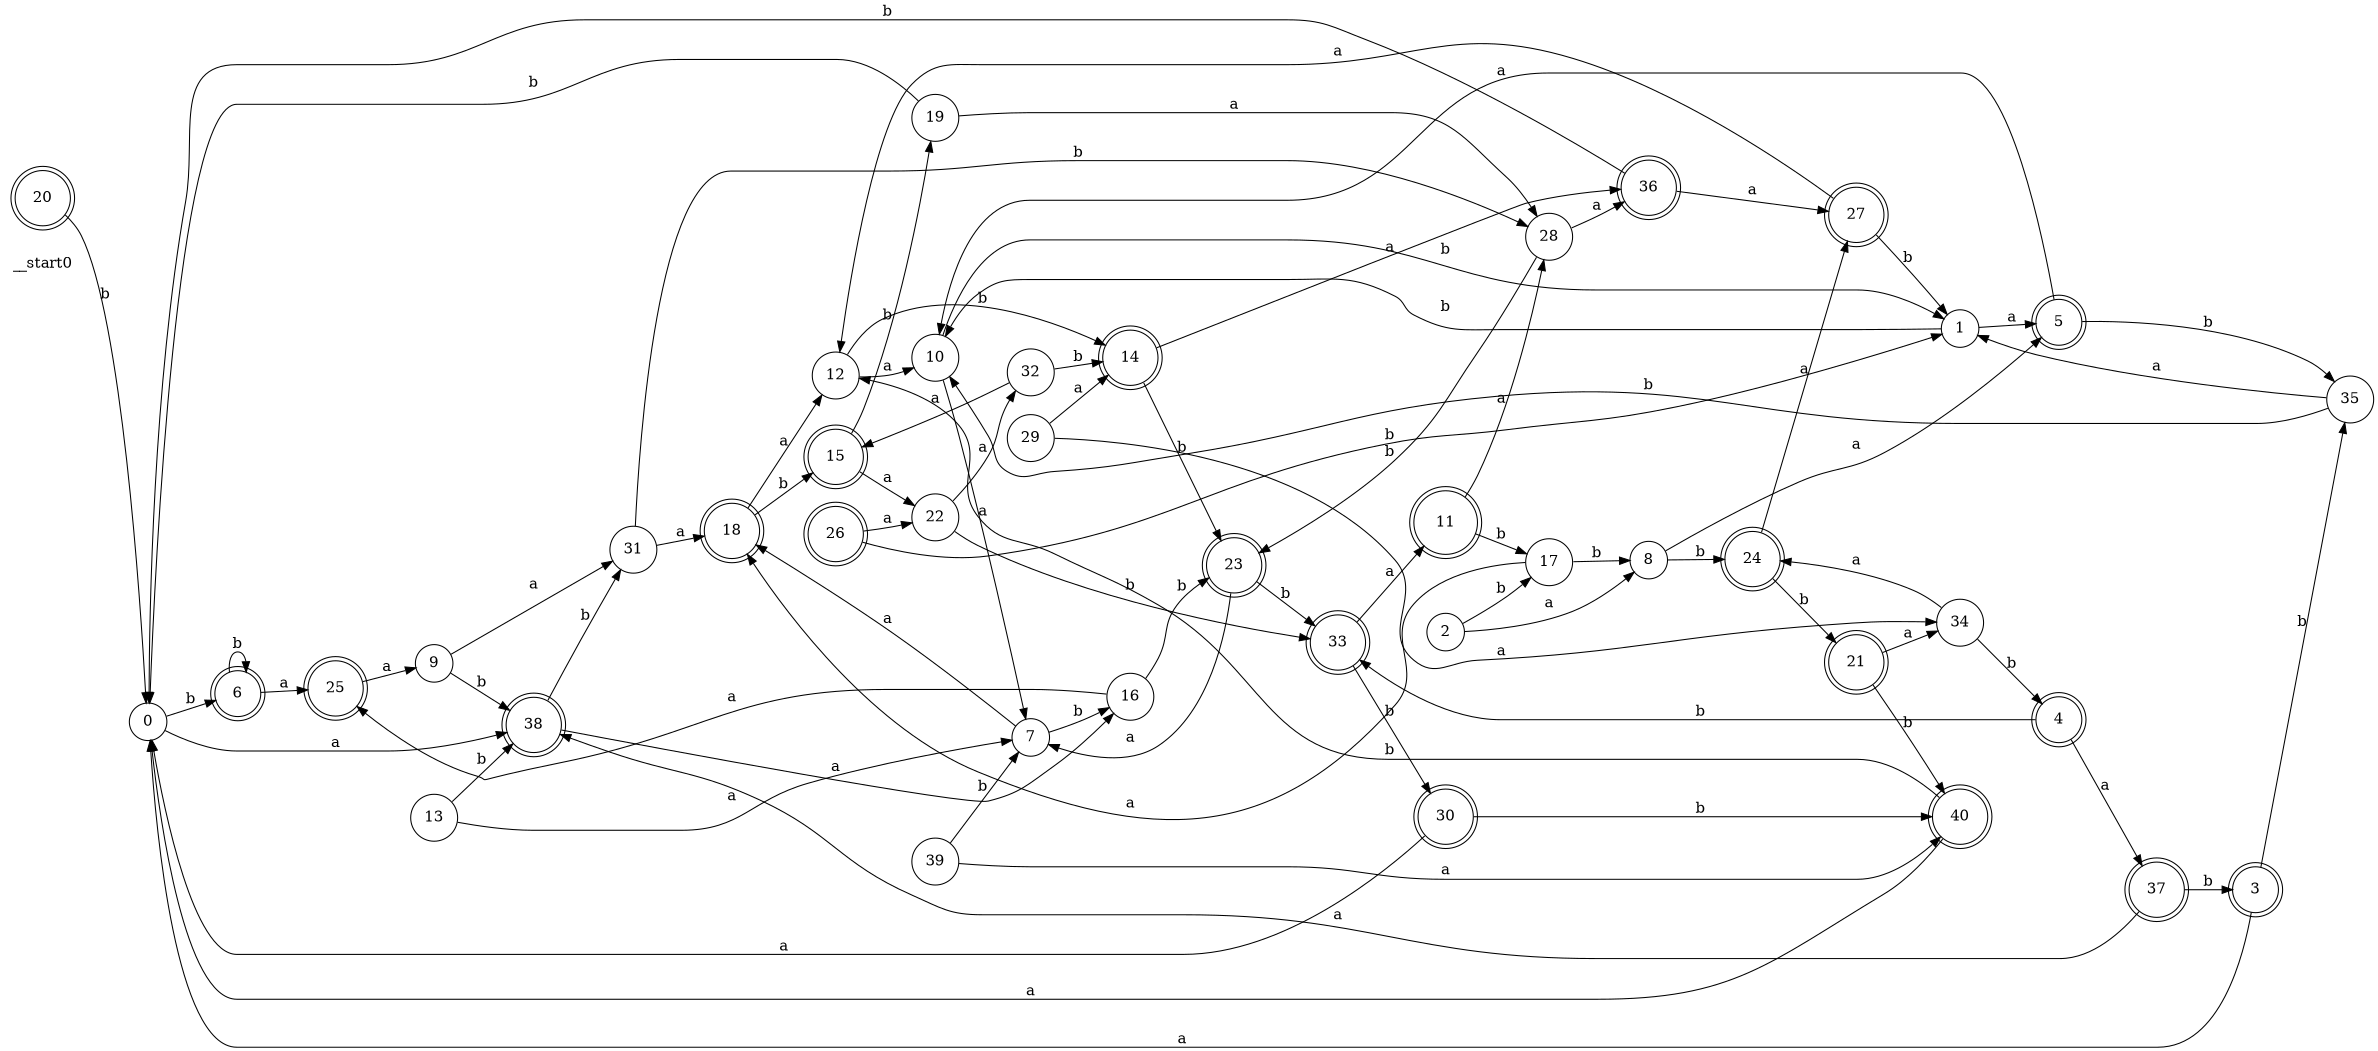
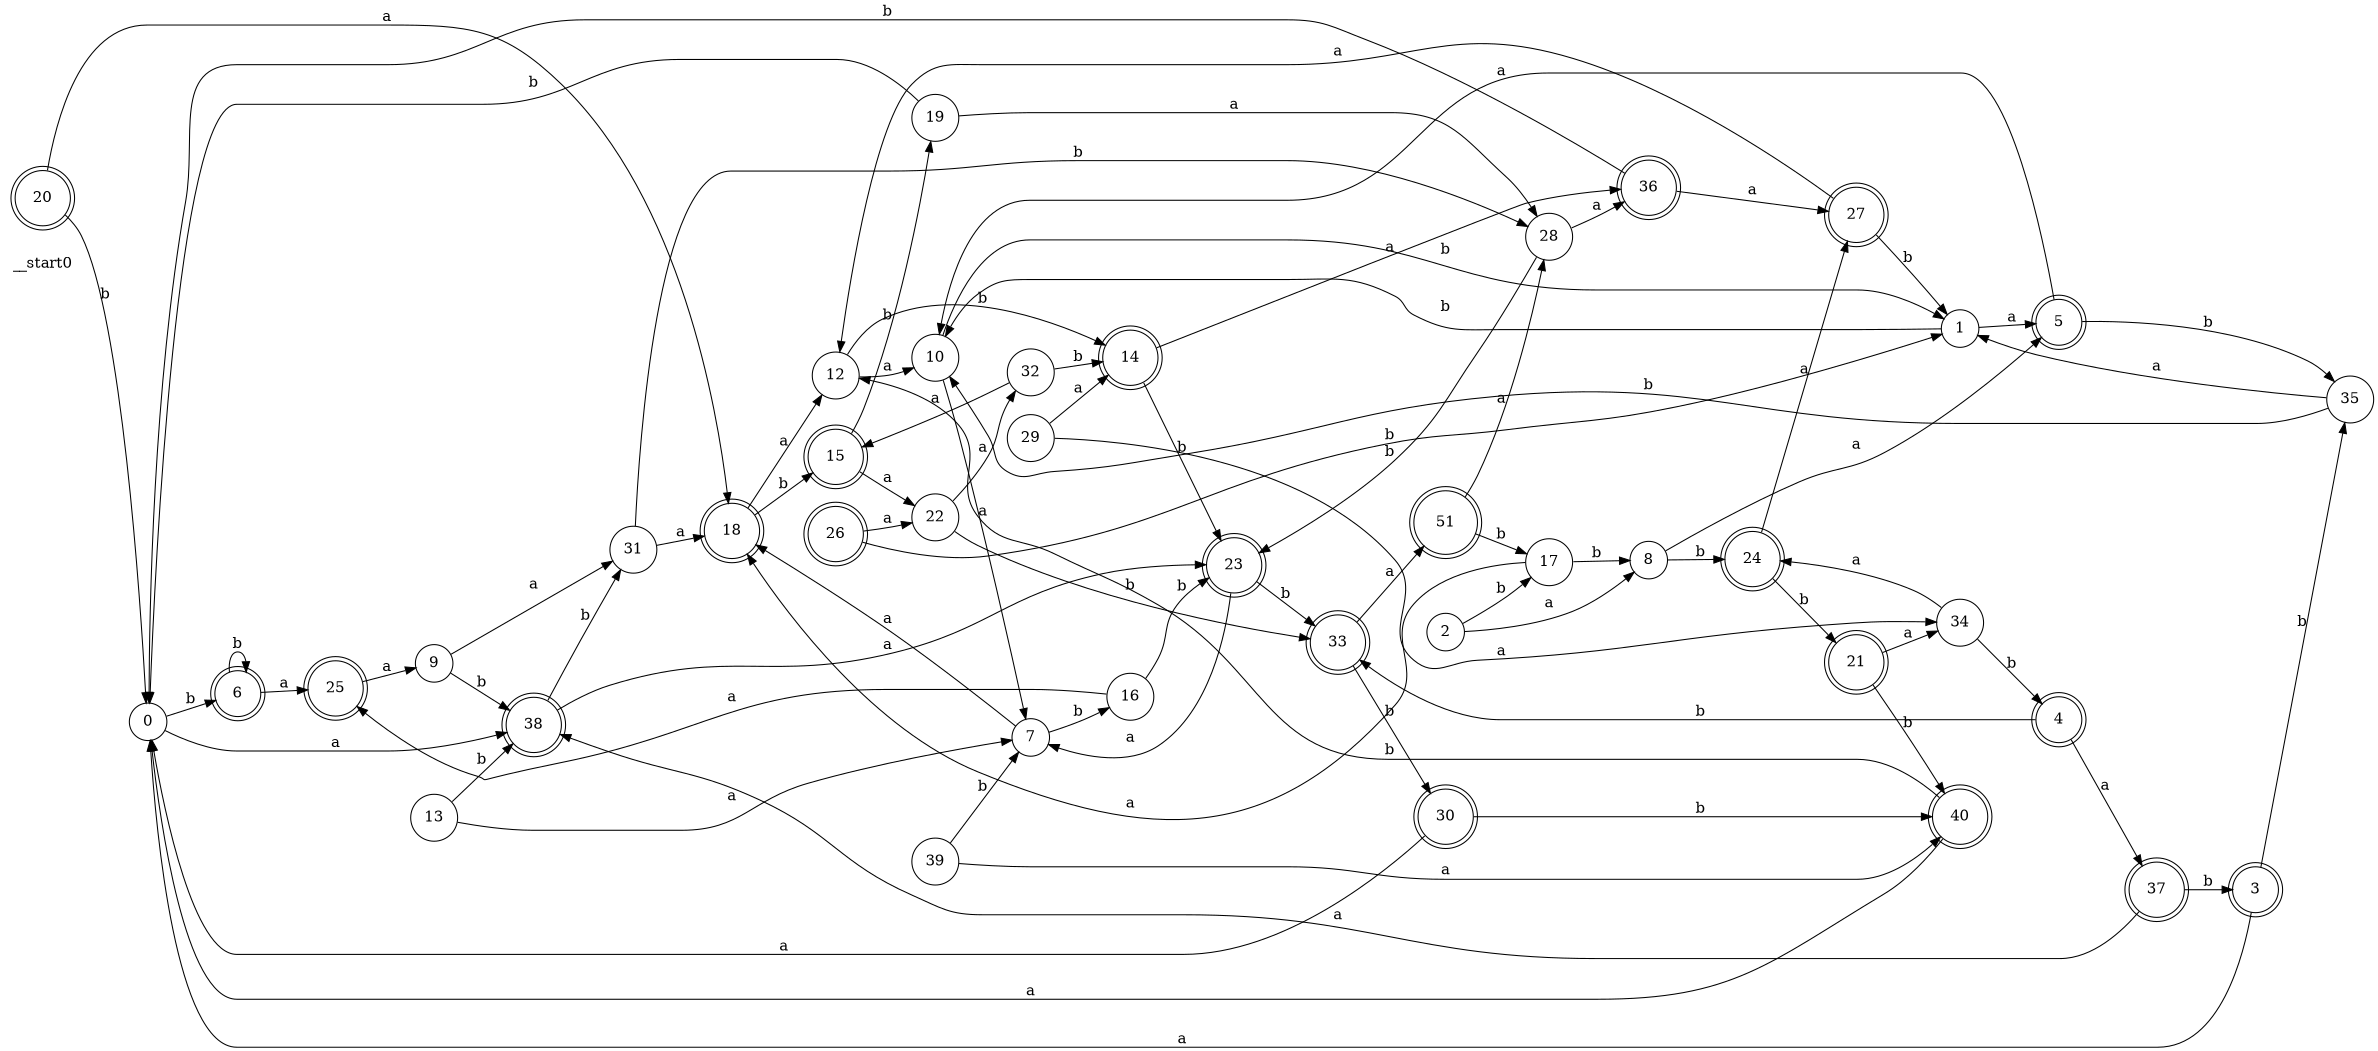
none -> (465, 29)
(1446, 523) -> (1446, 523)
(845, 782) -> (880, 655)
